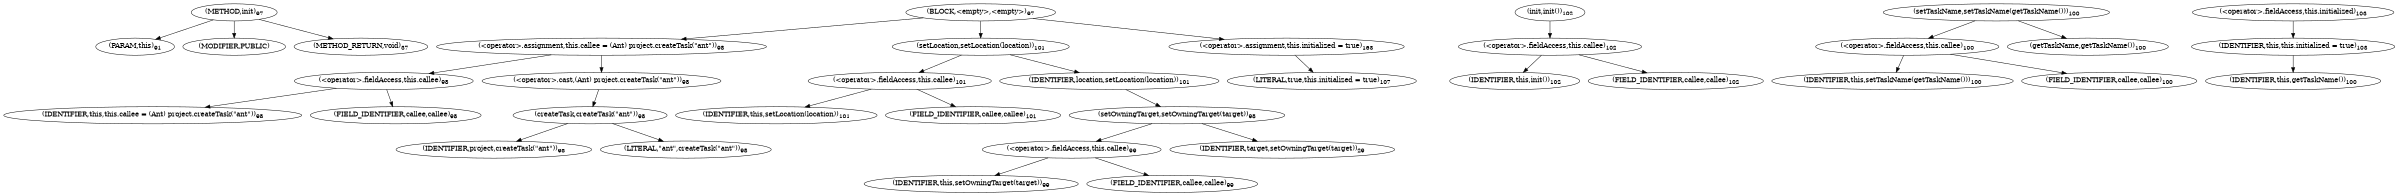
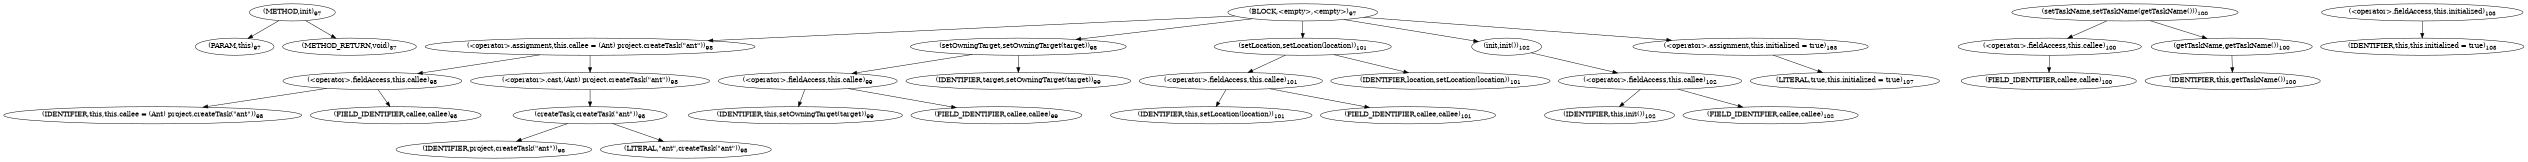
none -> (1409, 30)
(158, 46) -> (257, 46)
(234, 47) -> none
(2293, 61) -> (2232, 61)
(1893, 81) -> none
(1141, 97) -> (1167, 29)
(1361, 149) -> (1097, 80)
